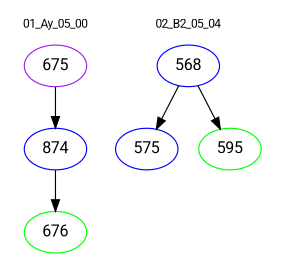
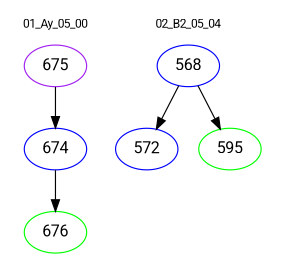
(55, 149) -> (55, 149)
(147, 149) -> (147, 149)
